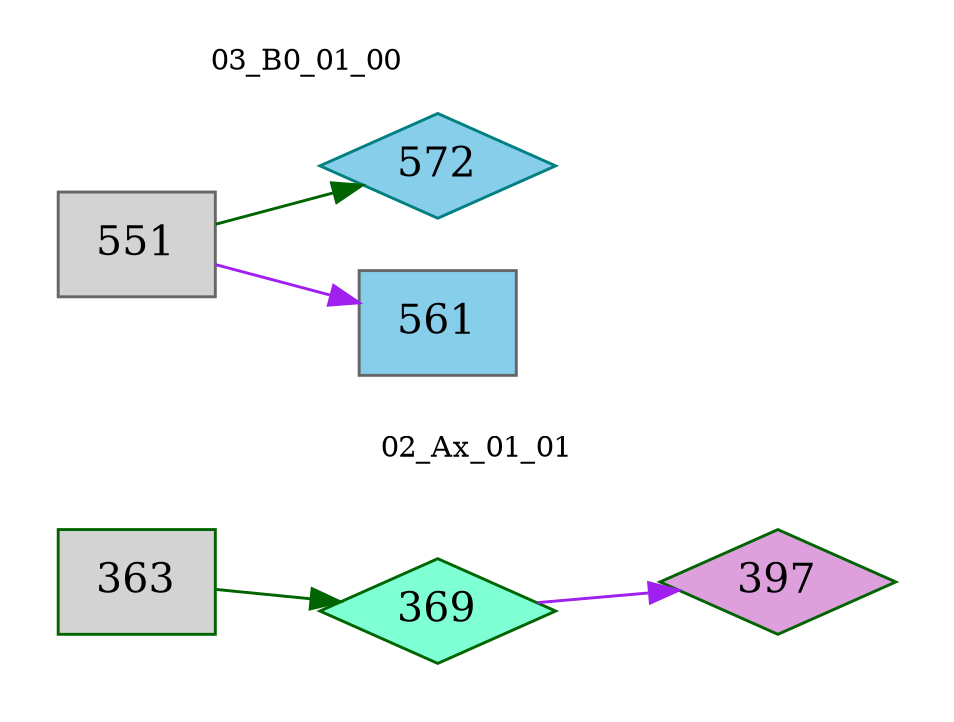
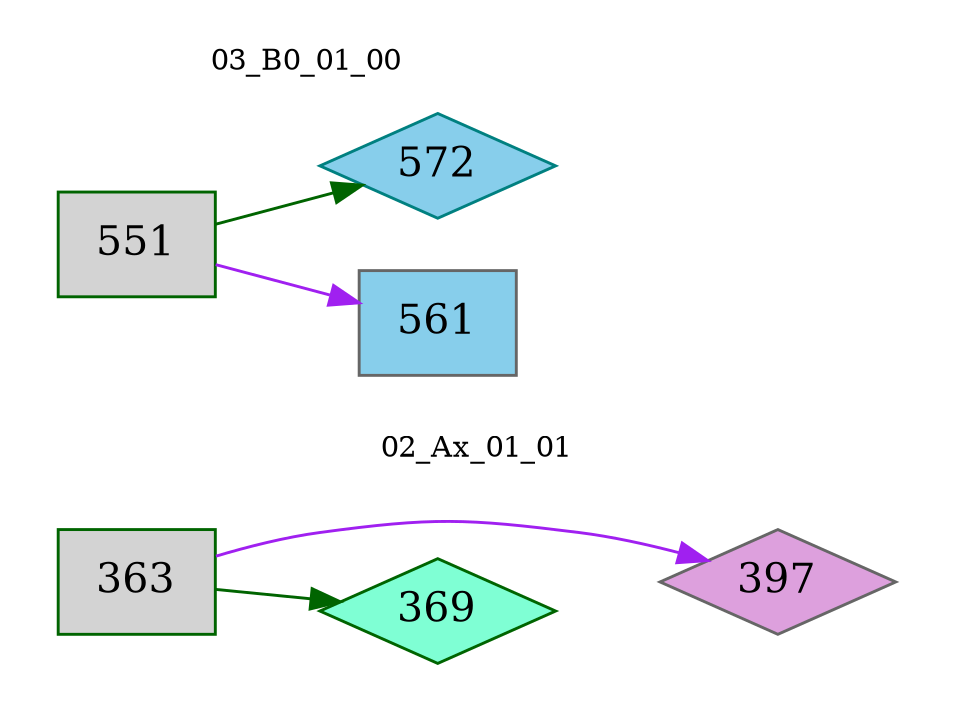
(137, 244) -> (137, 244)
(778, 582) -> (778, 582)
(593, 598) -> (447, 521)
